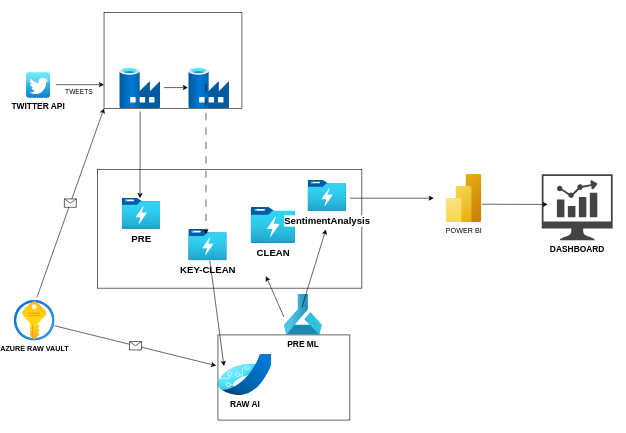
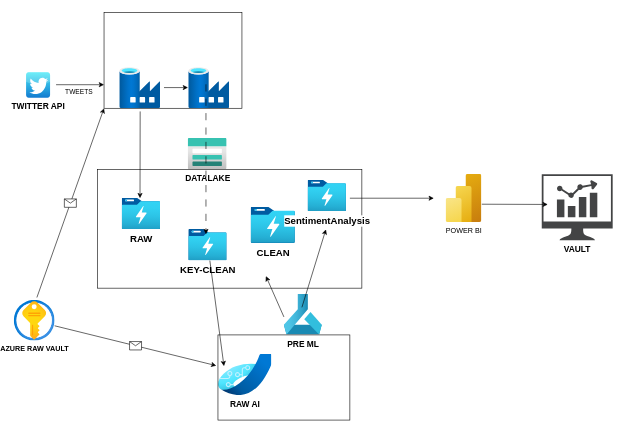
none -> (208, 154)
(142, 238) -> (142, 238)
(578, 249) -> (578, 249)
